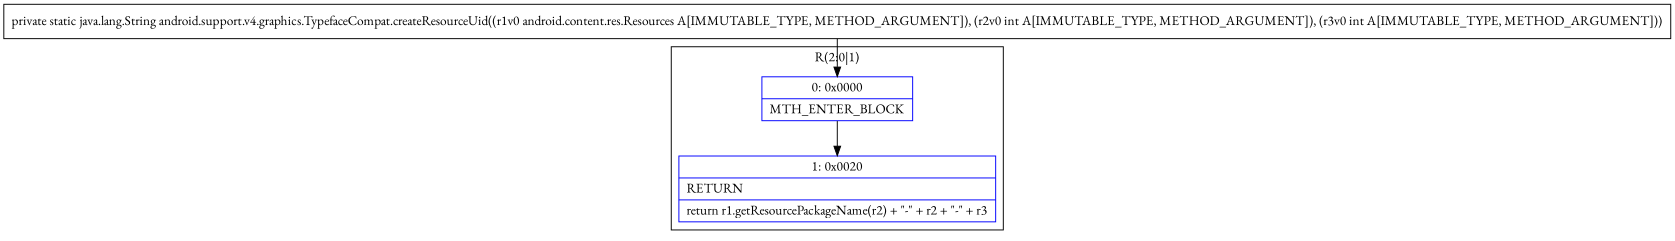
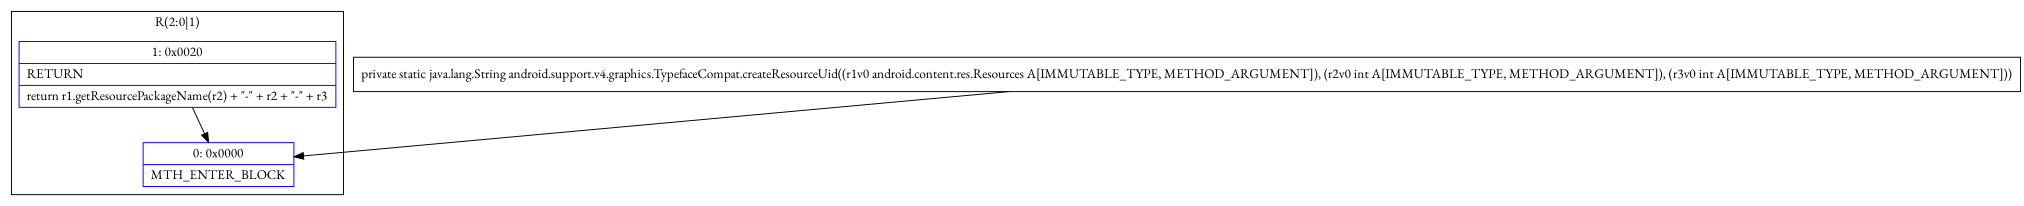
(837, 134) -> (198, 121)
